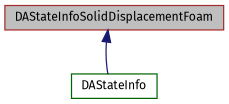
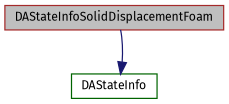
(106, 58) -> (122, 46)
